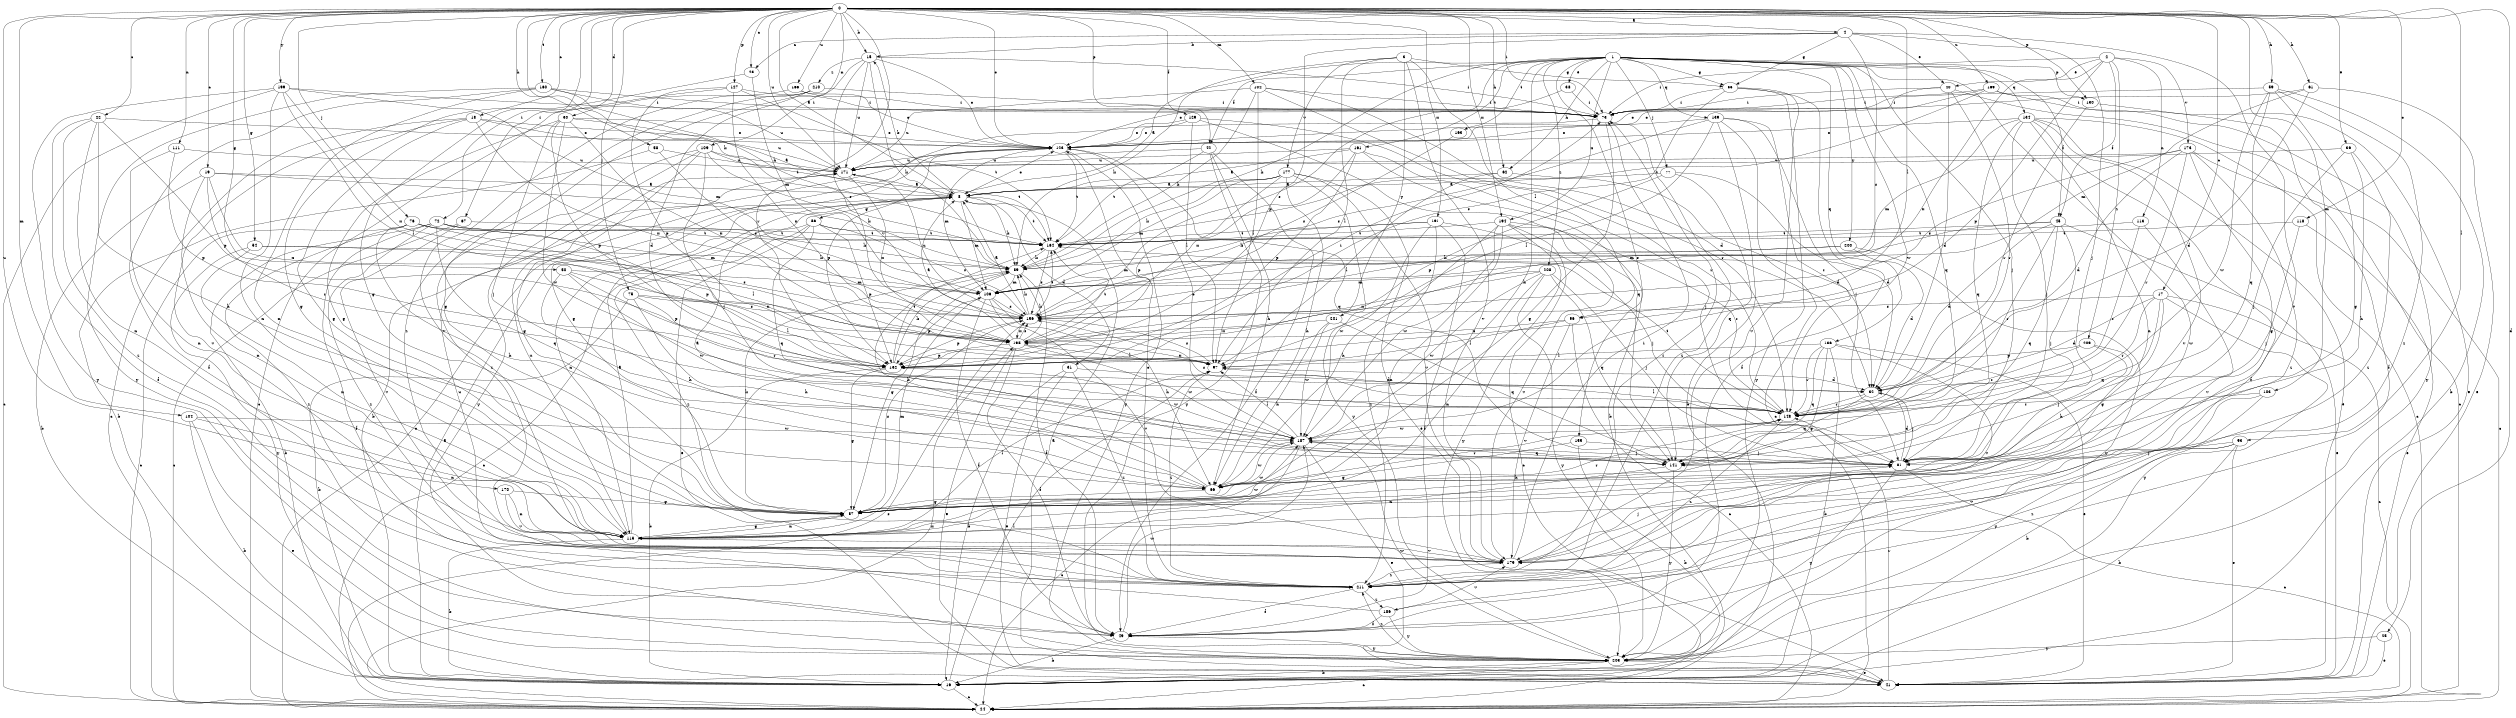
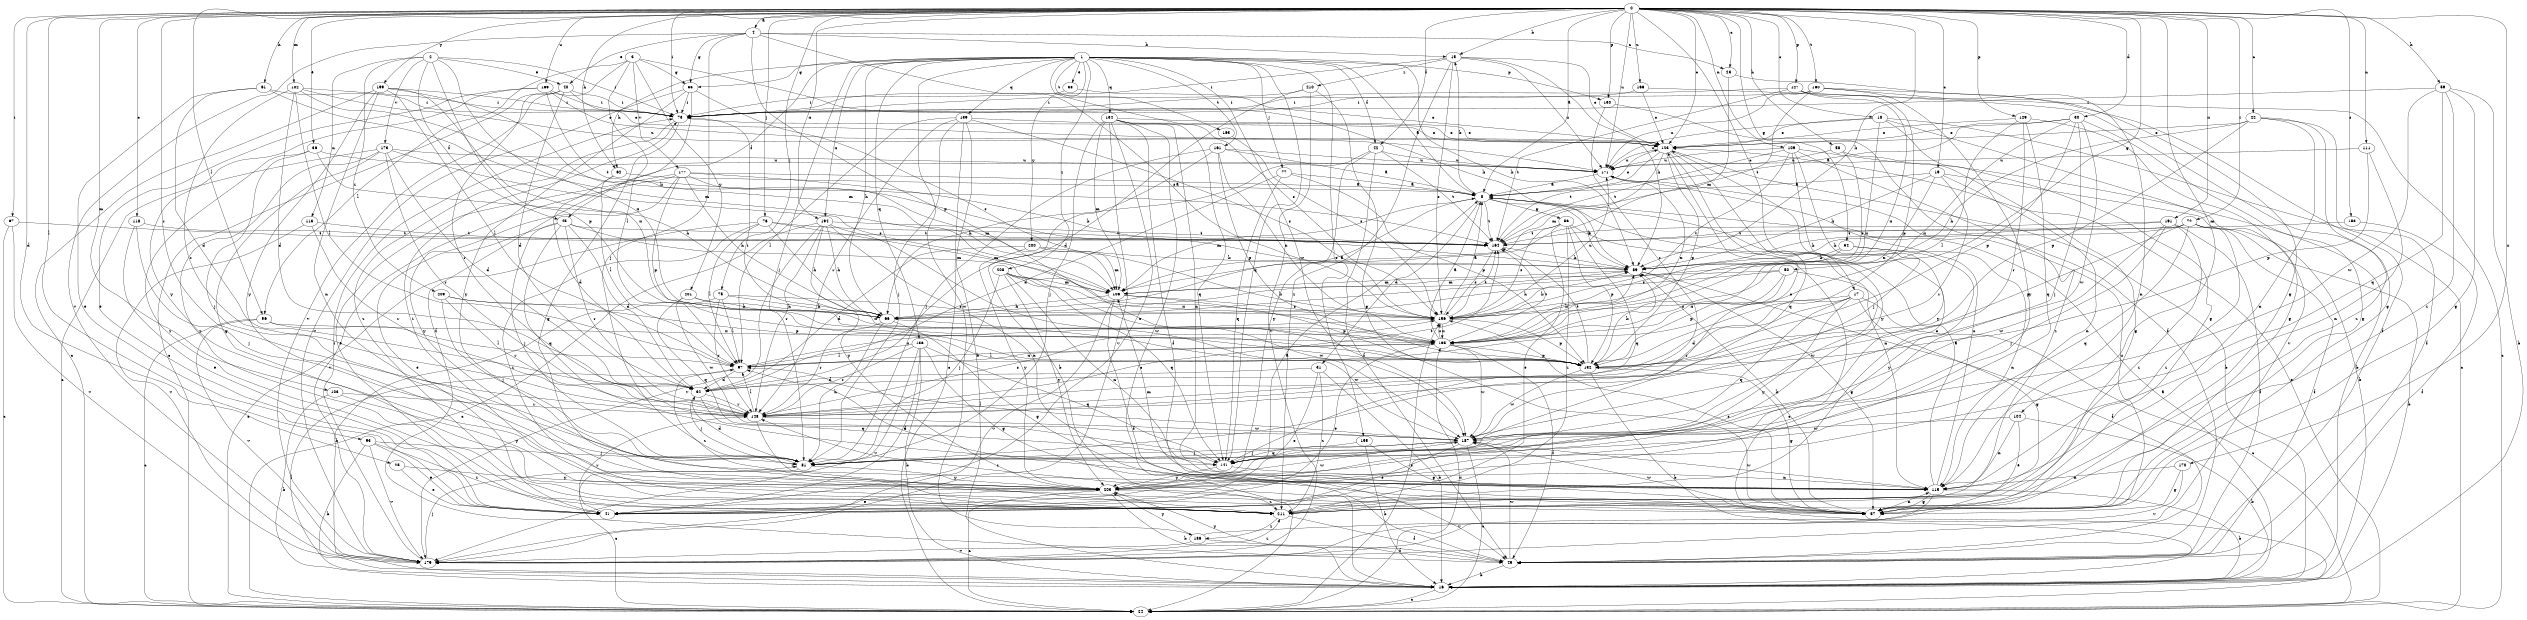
(775, 160) -> (1666, 160)
none -> (2352, 221)
(1557, 475) -> (835, 387)
